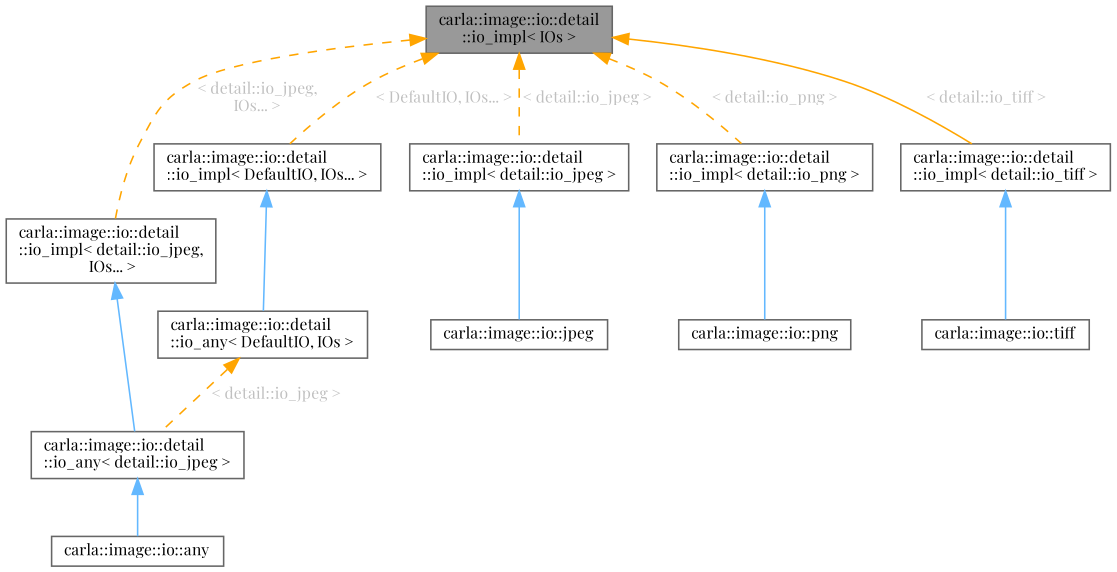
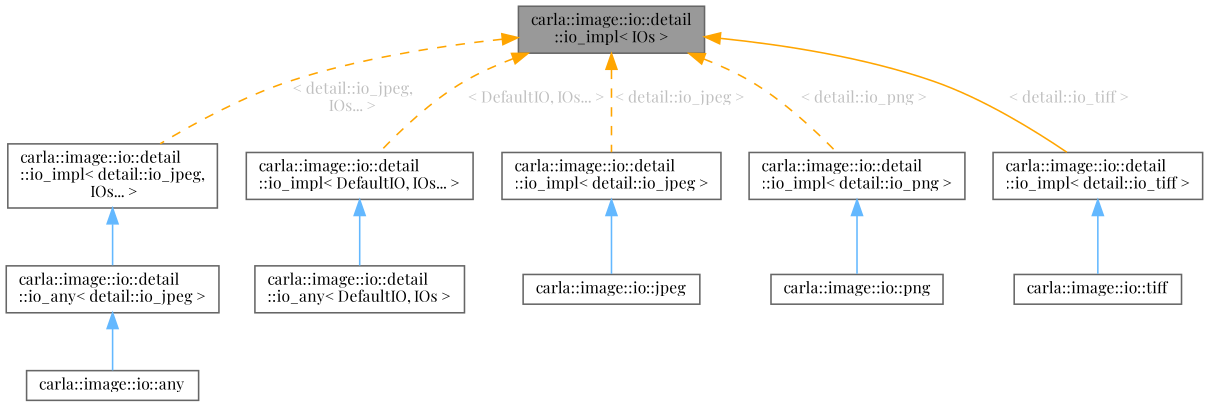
(194, 400) -> none
